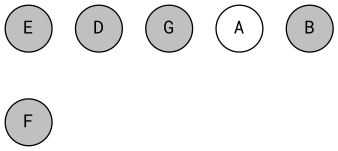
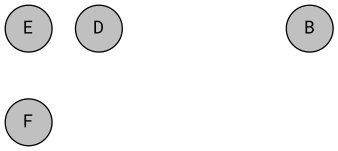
(169, 29) -> none
(239, 29) -> none
